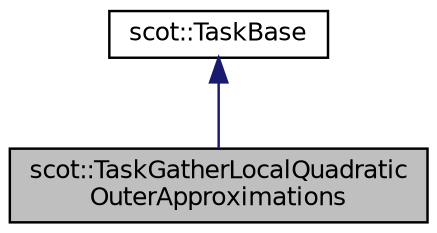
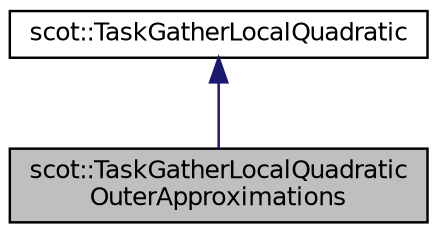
(219, 34) -> (219, 34)
